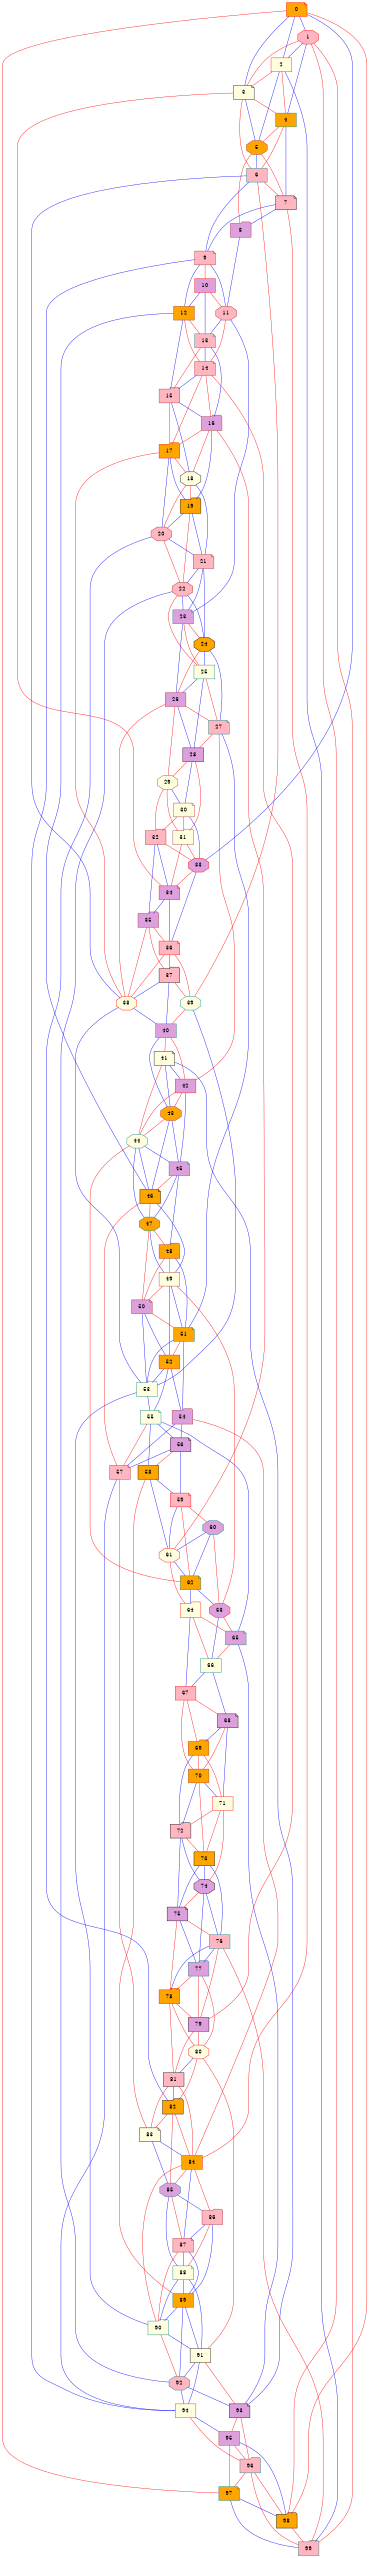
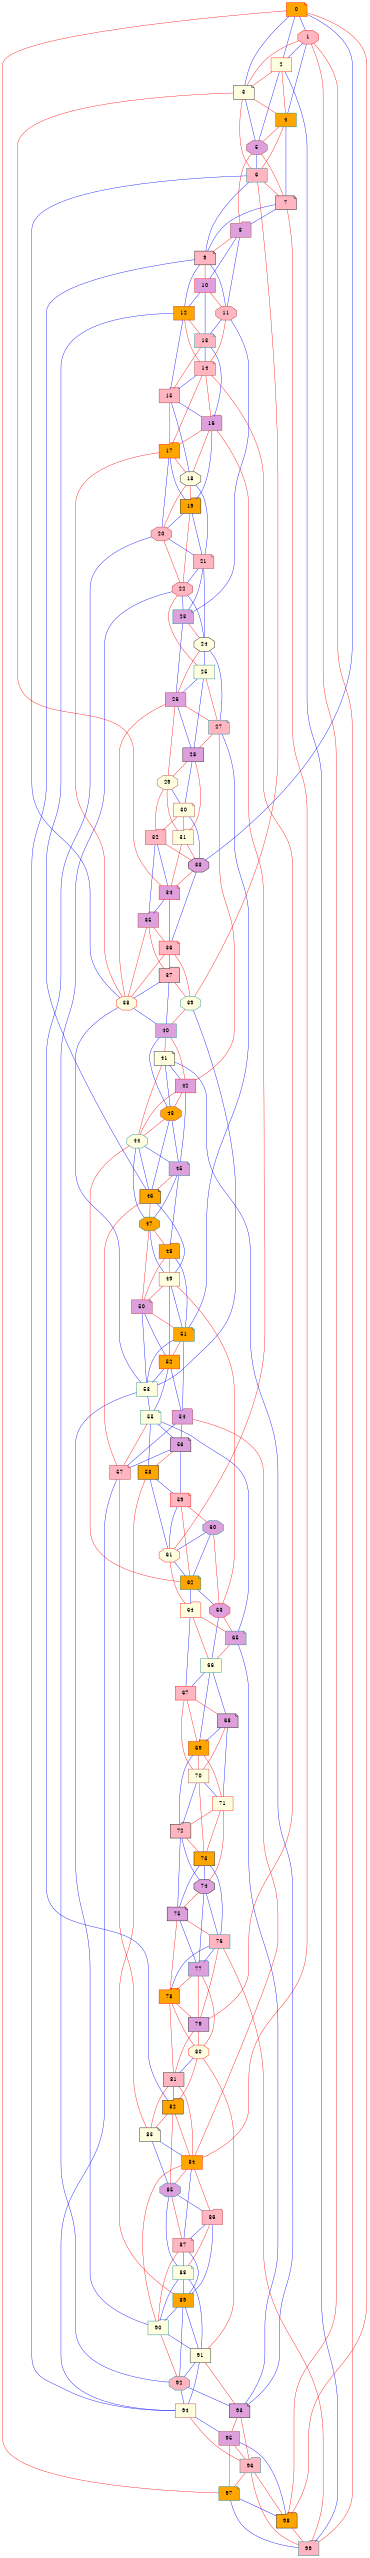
(257, 148) -> (257, 148)
none -> (223, 244)
(205, 258) -> (205, 258)
none -> (223, 258)
(204, 644) -> (204, 644)
(188, 646) -> none
(199, 865) -> (199, 865)
none -> (204, 1709)
(199, 1776) -> (199, 1776)
